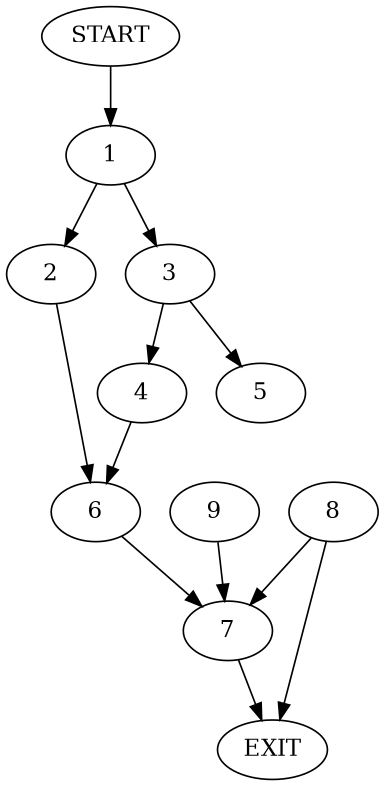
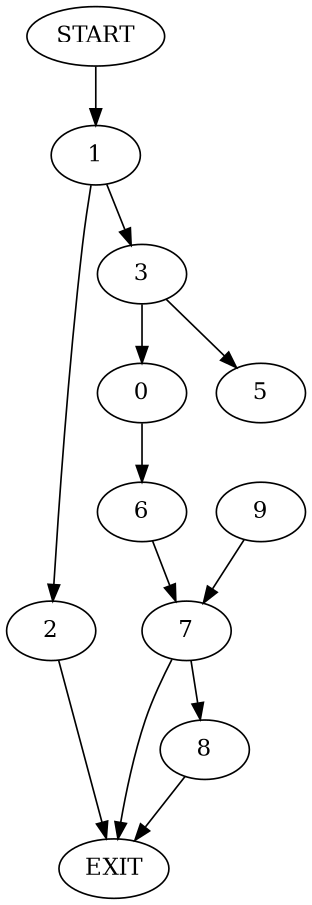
(72, 385) -> (80, 741)
(142, 393) -> (142, 393)
(286, 565) -> (194, 682)
